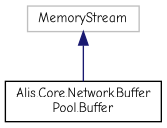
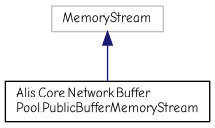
(83, 102) -> (108, 102)
